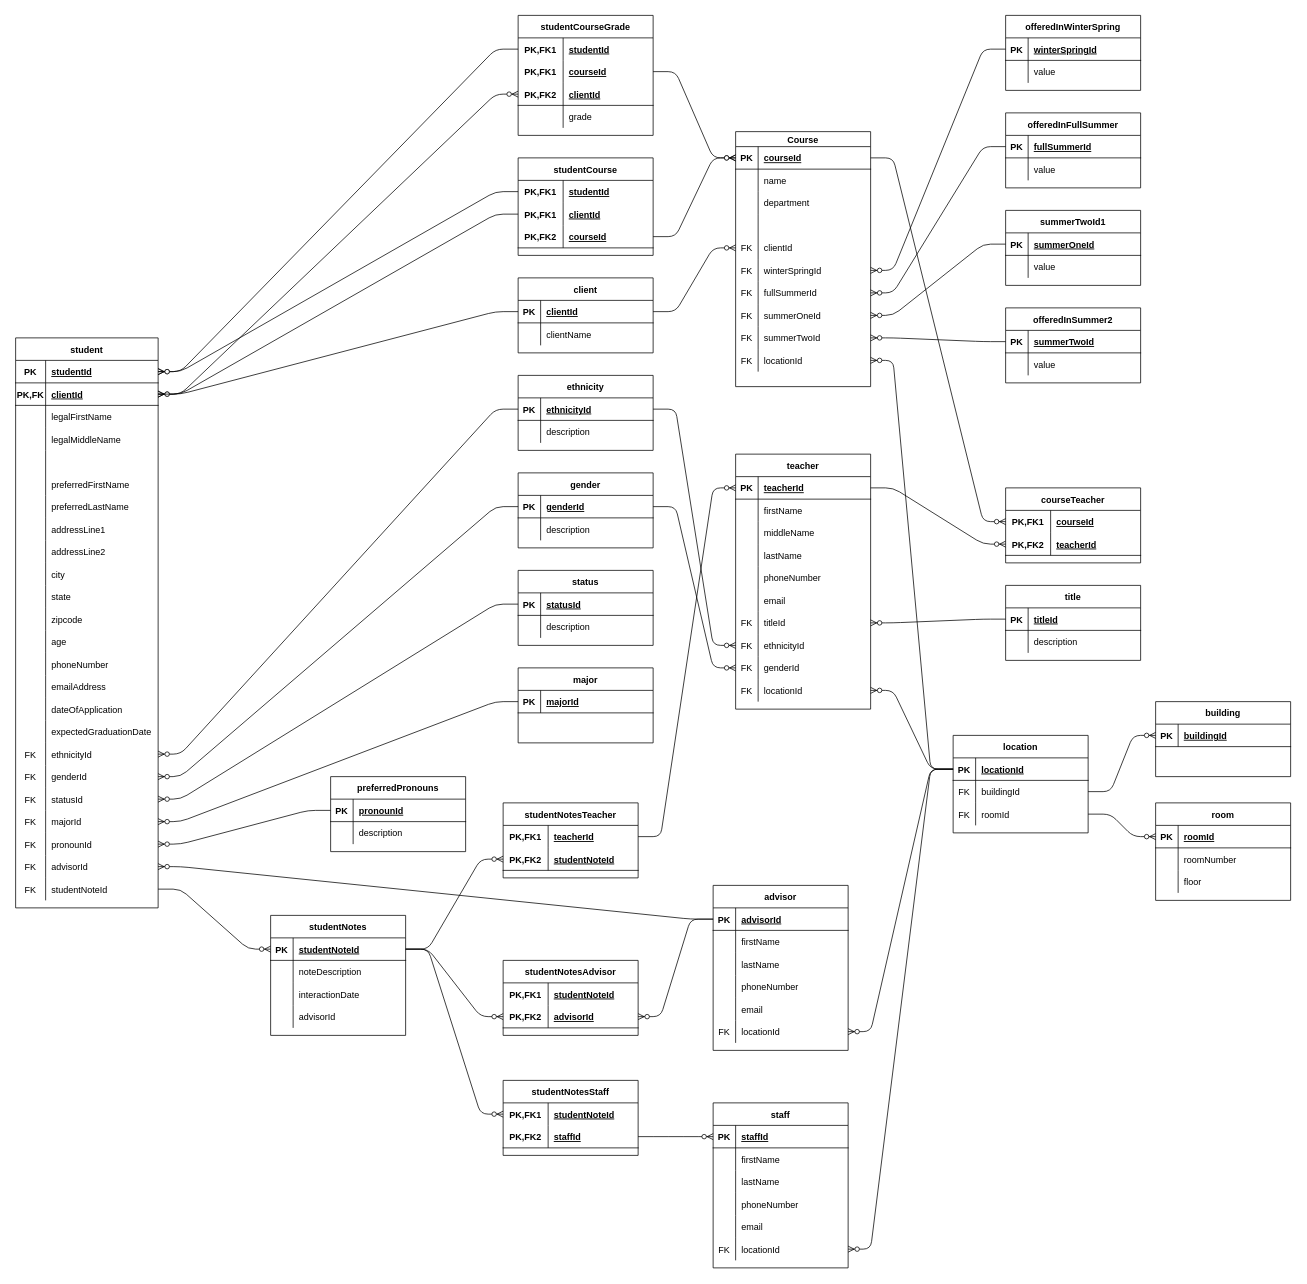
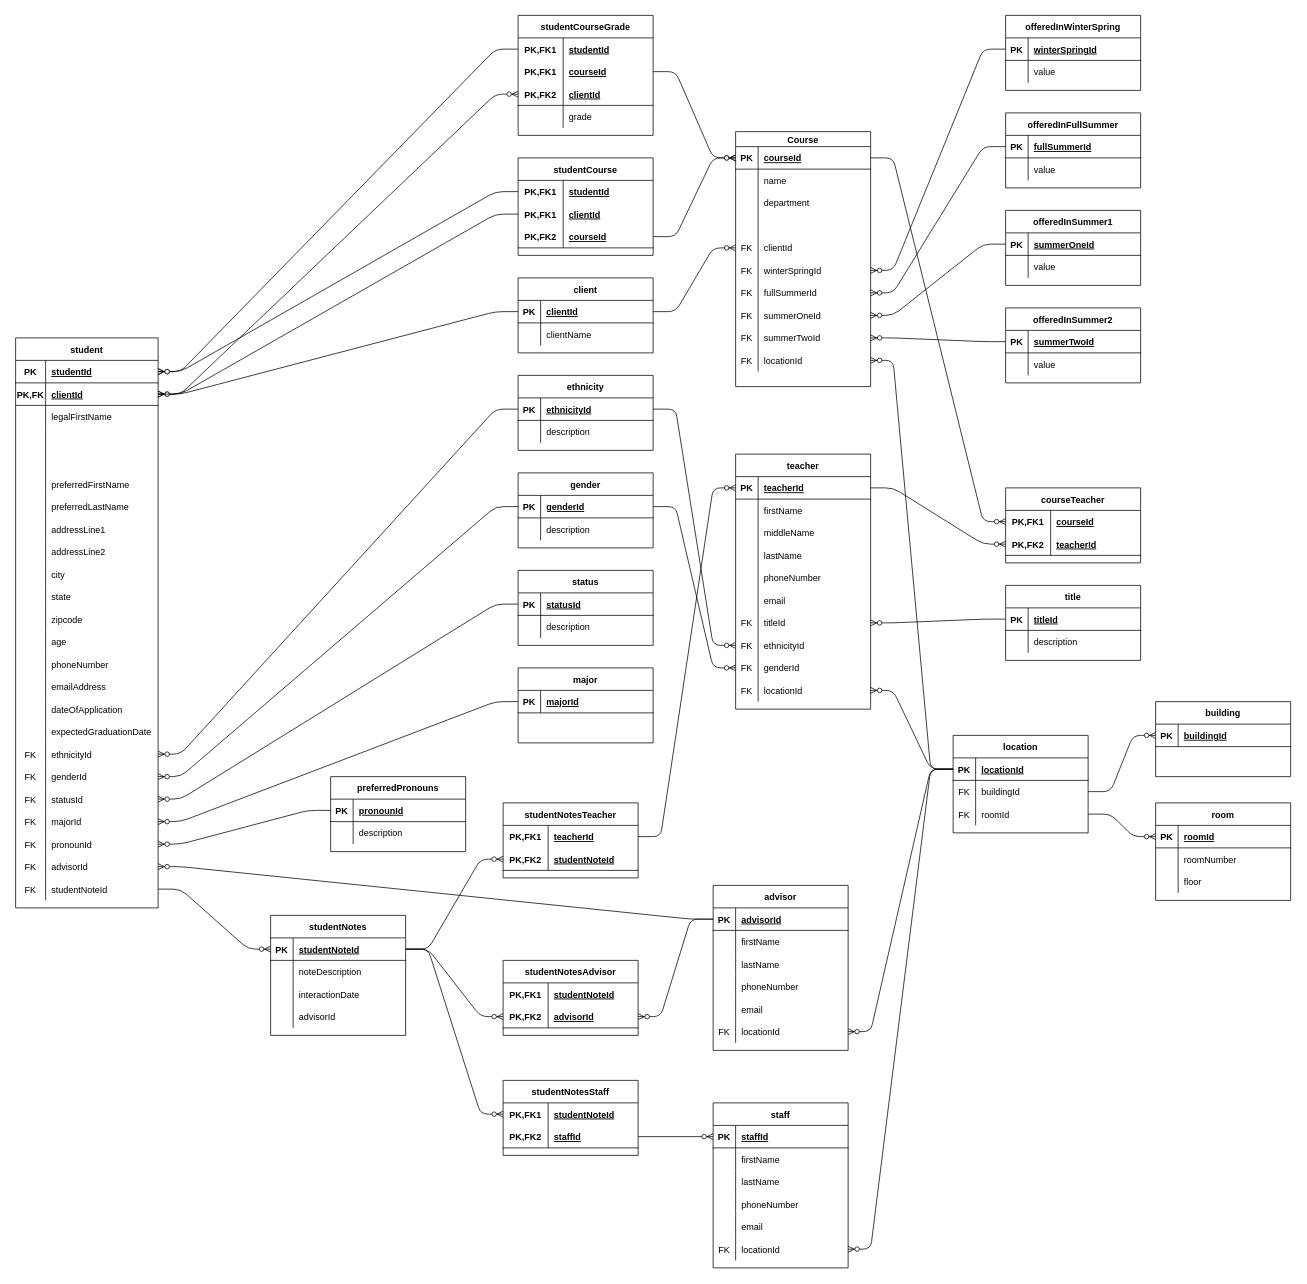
(1073, 222) -> (1073, 222)
(102, 439) -> none
